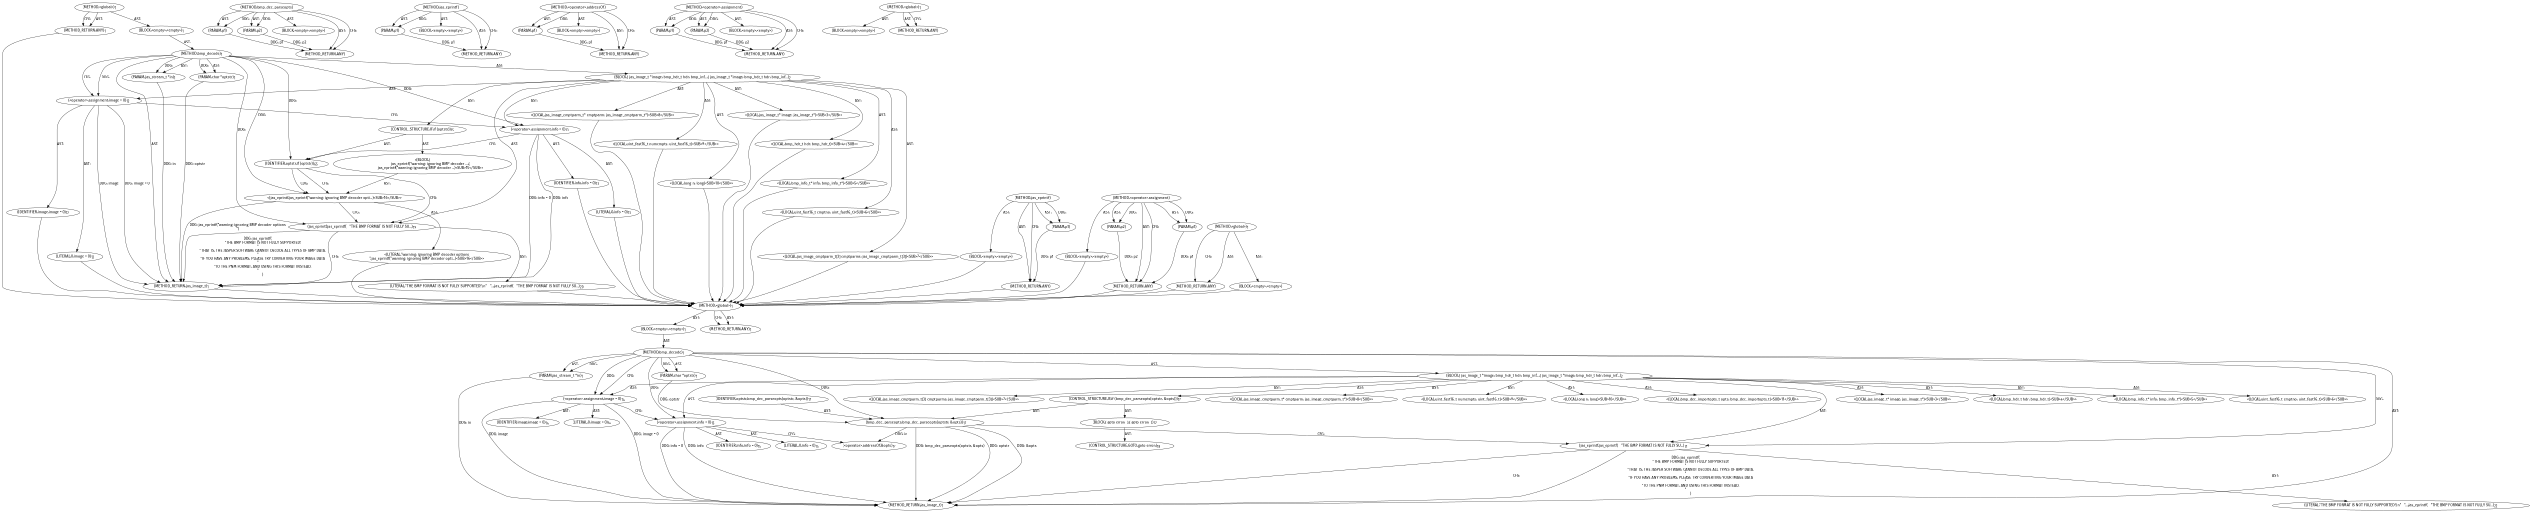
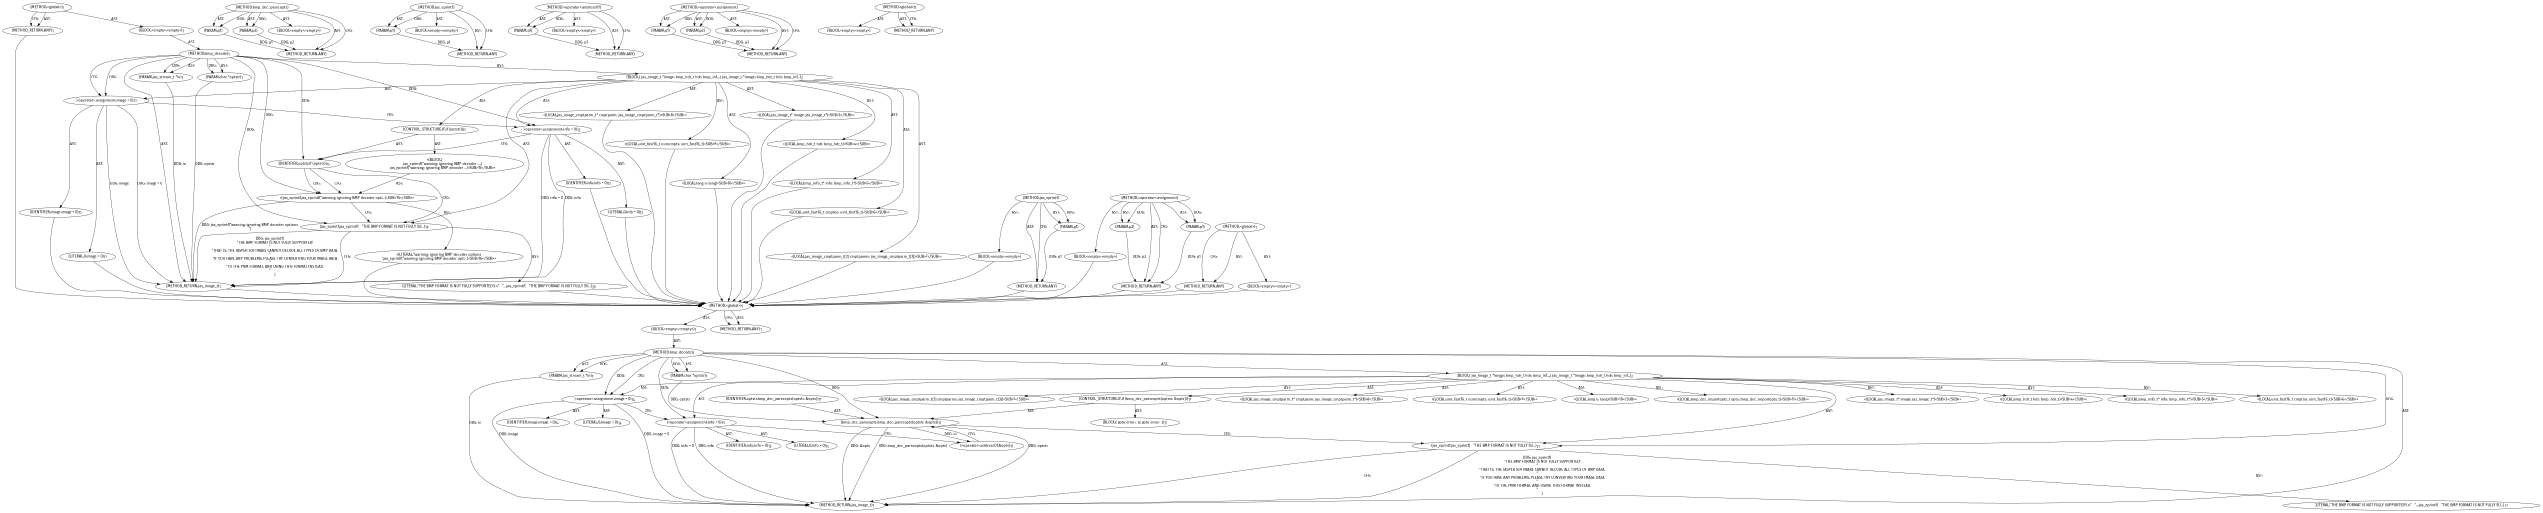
(316, 164) -> (328, 164)
none -> (957, 432)
(1125, 446) -> none
